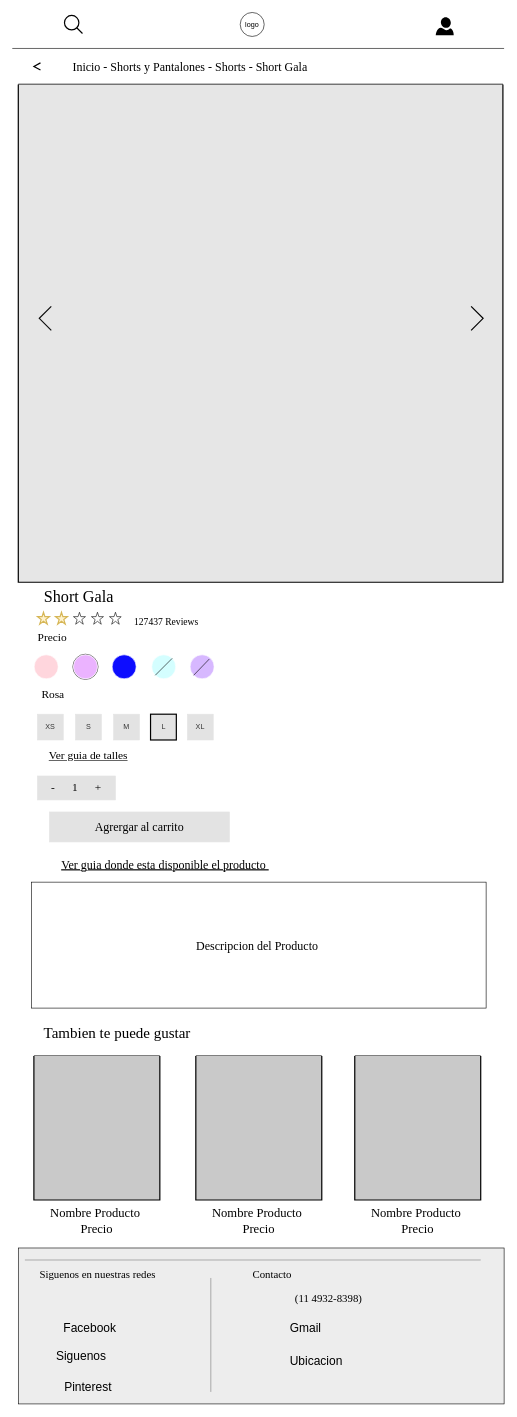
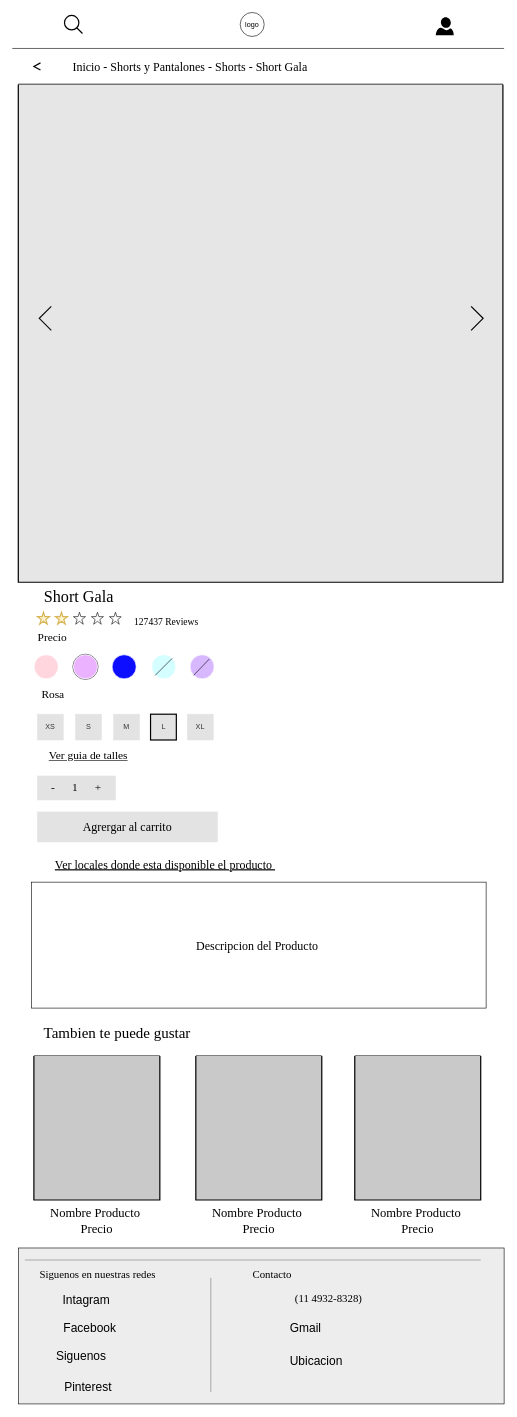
(140, 827) -> (128, 827)
(165, 864) -> (165, 864)
(329, 1299) -> (329, 1299)
none -> (86, 1300)
